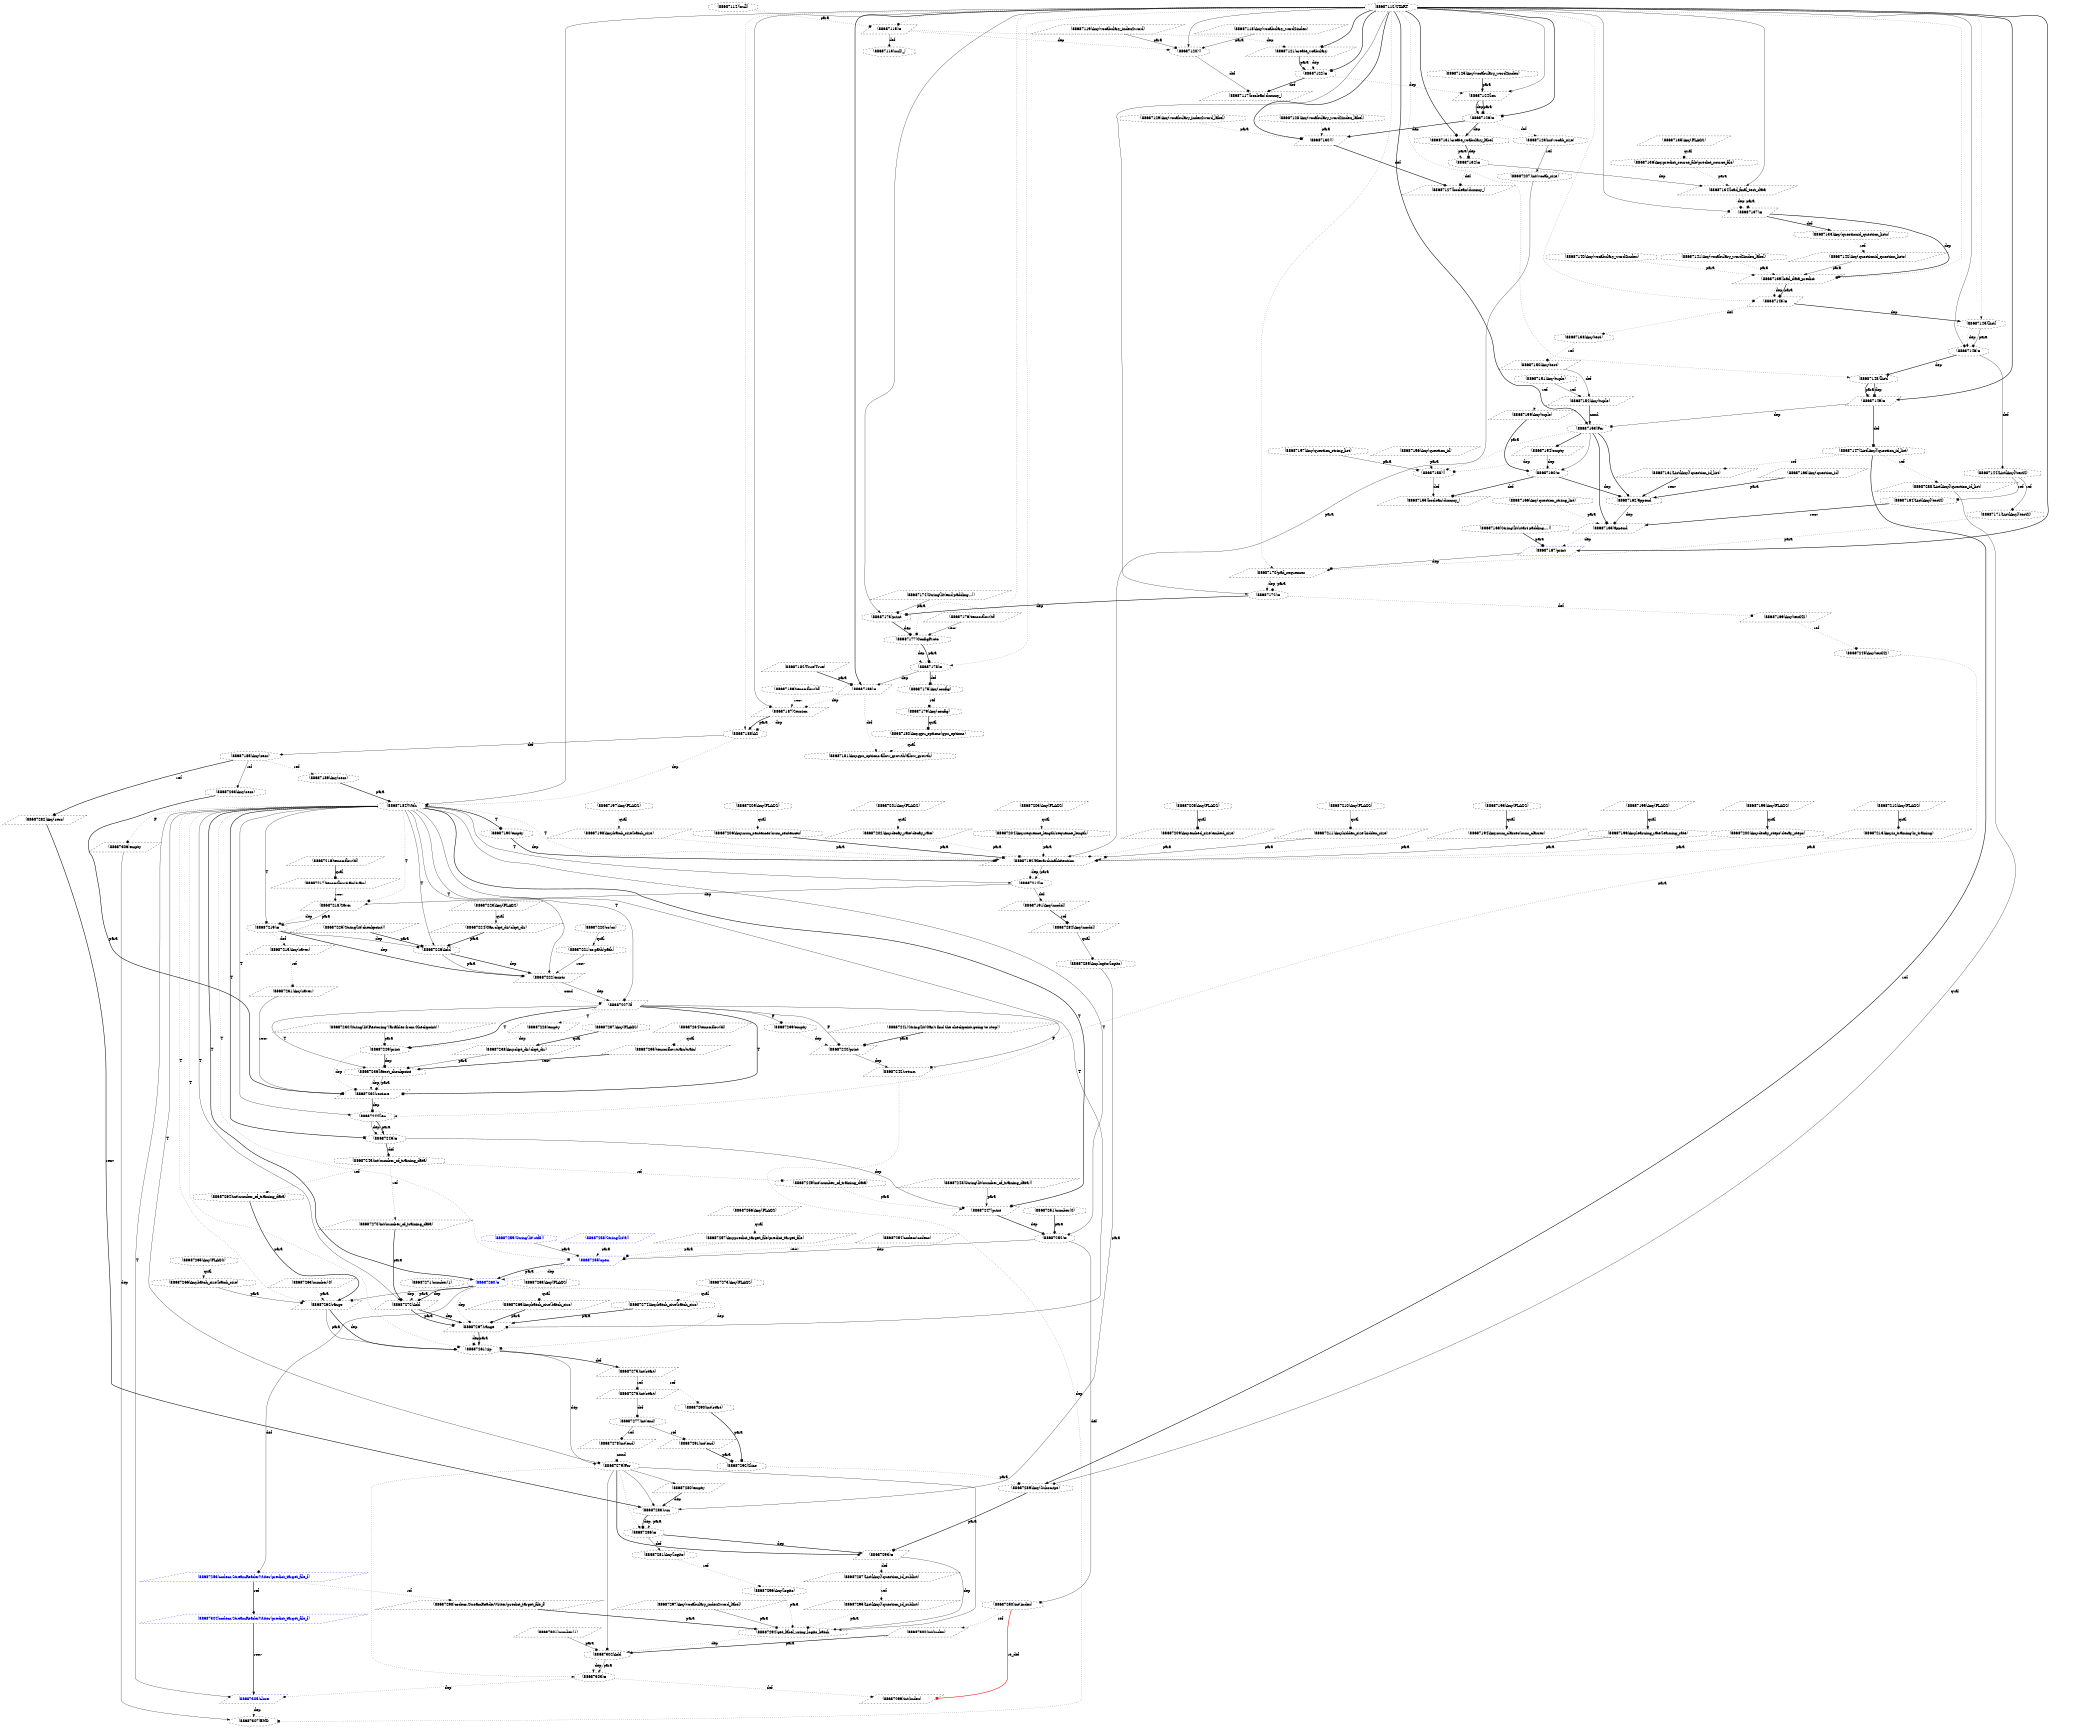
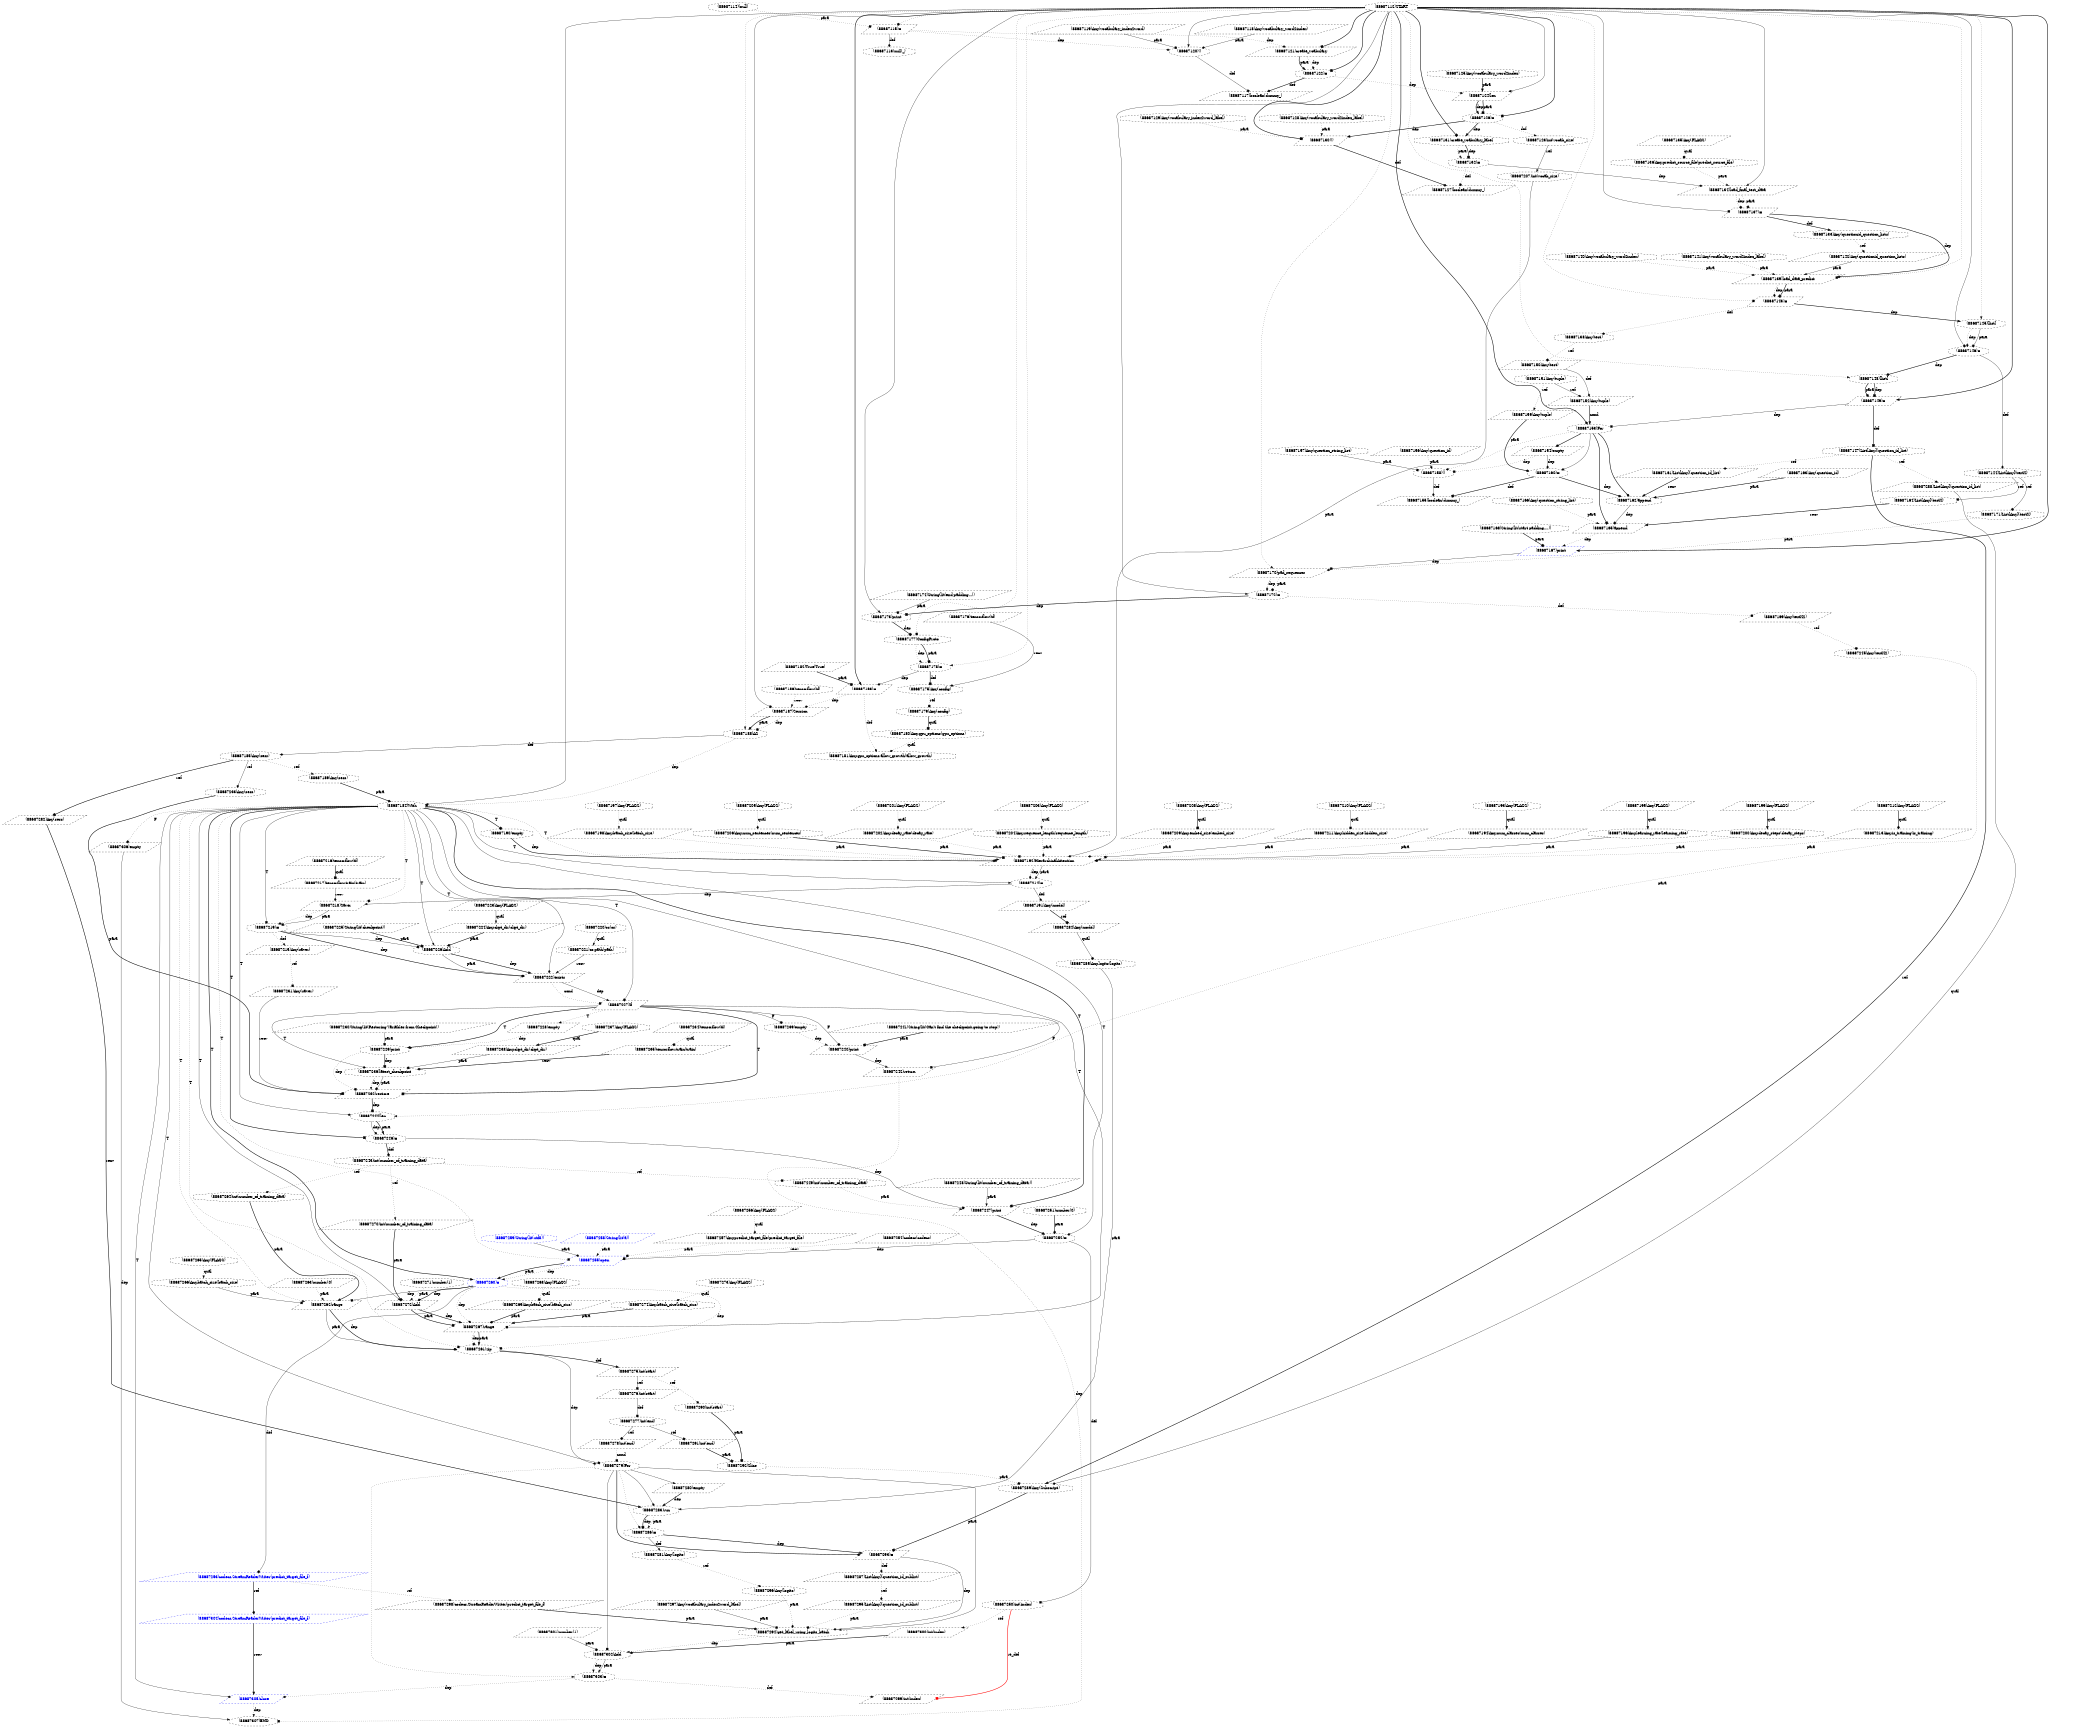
(946, 628) -> (1023, 664)
(496, 928) -> (496, 928)
